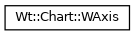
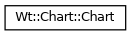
(67, 18) -> (65, 18)
